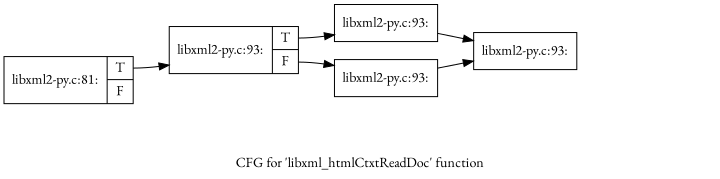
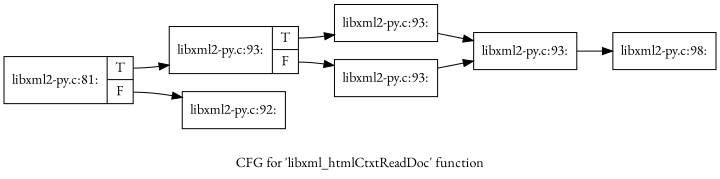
none -> (664, 51)
none -> (234, 110)
